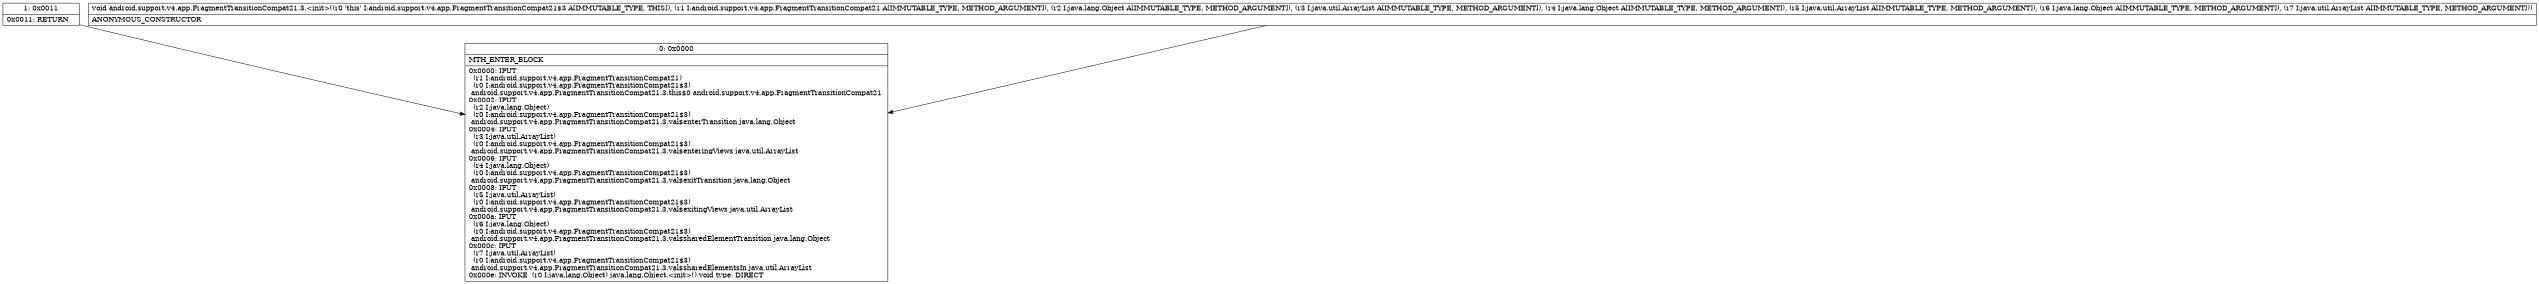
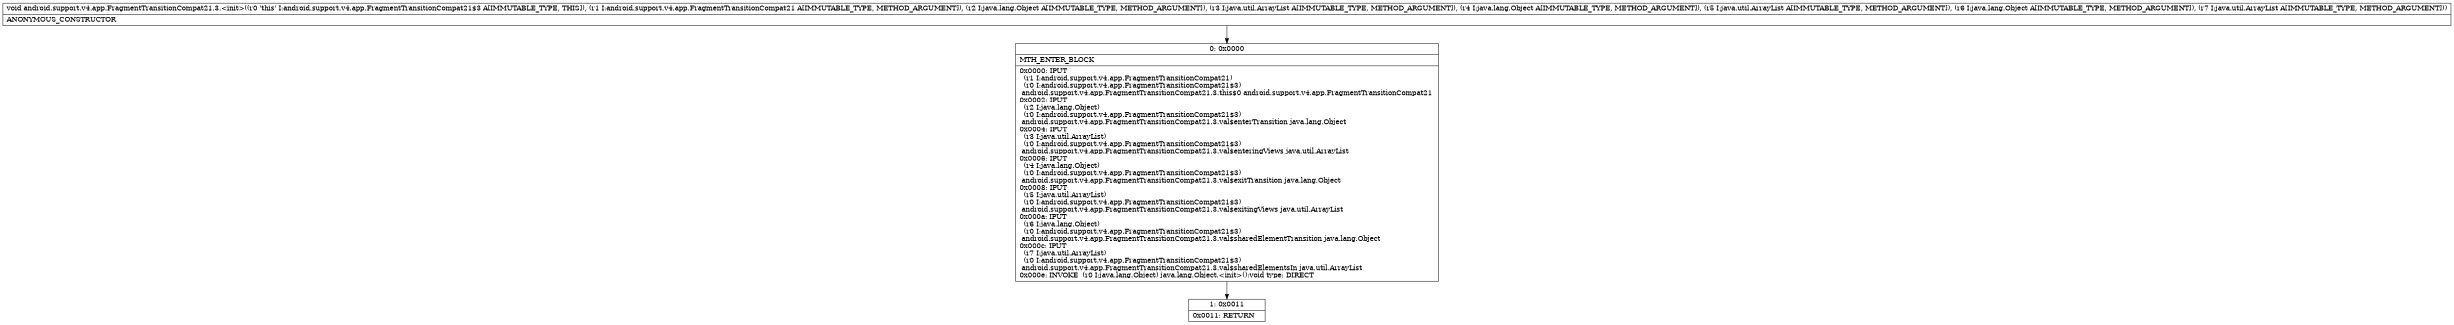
(270, 70) -> (1227, 288)
